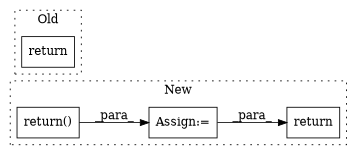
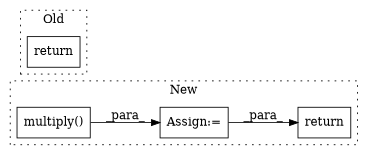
(48, 123) -> (54, 123)
